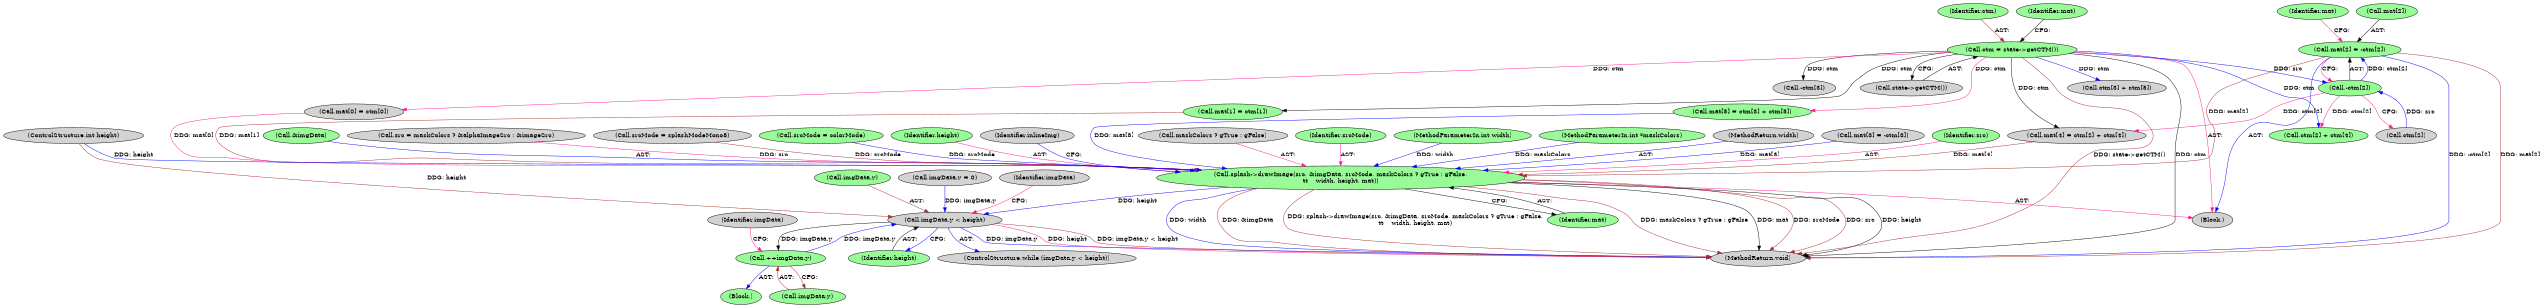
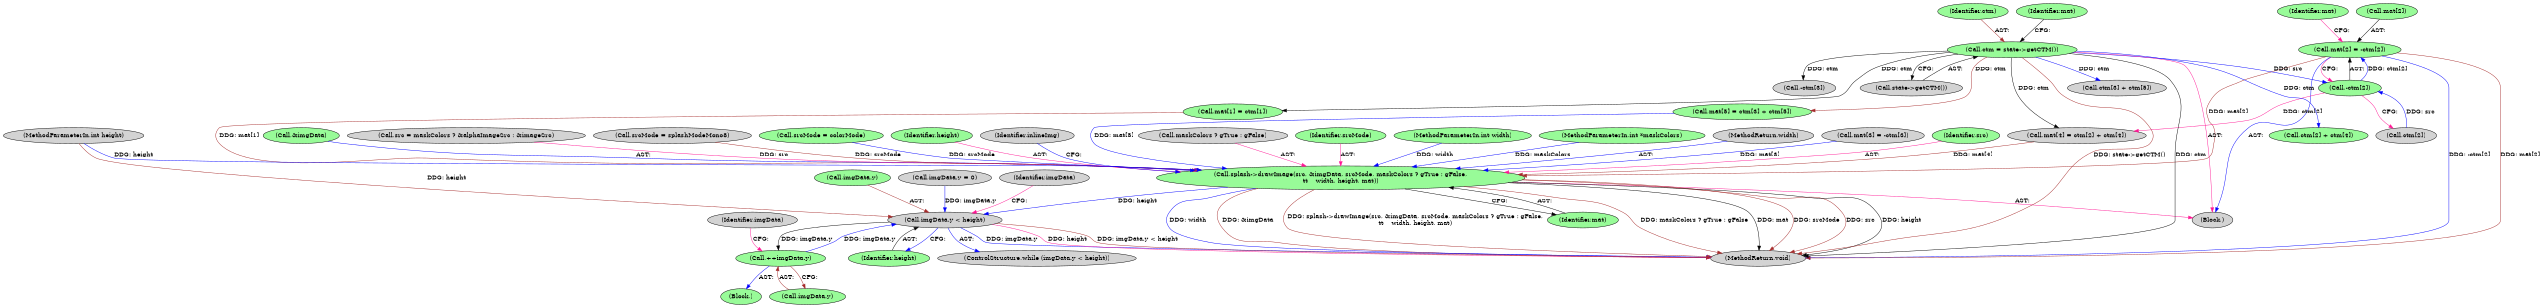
(1915, 106) -> (1915, 106)
(2329, 108) -> none
(354, 112) -> none
(74, 136) -> (74, 136)
